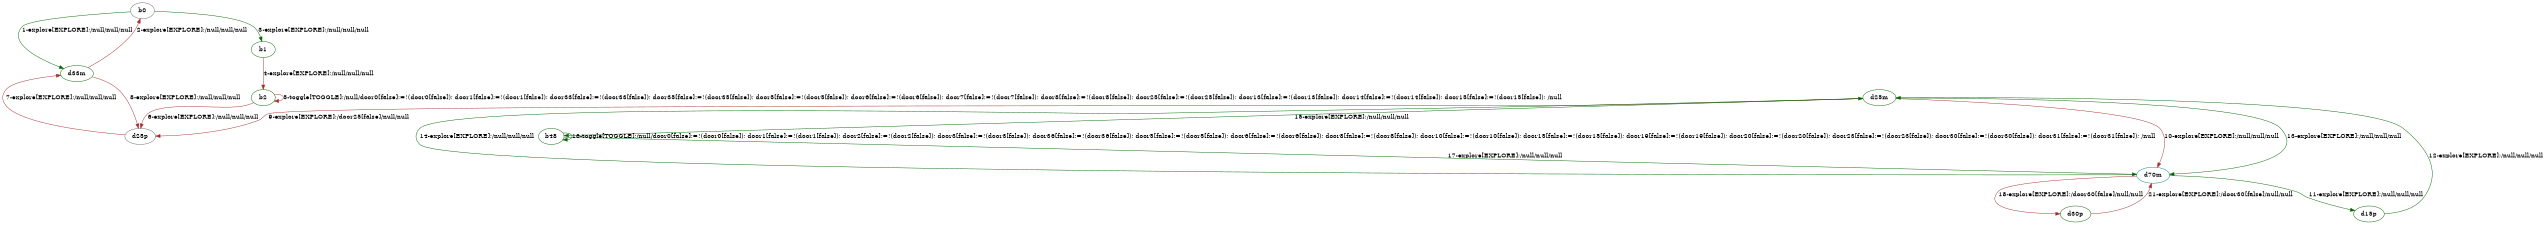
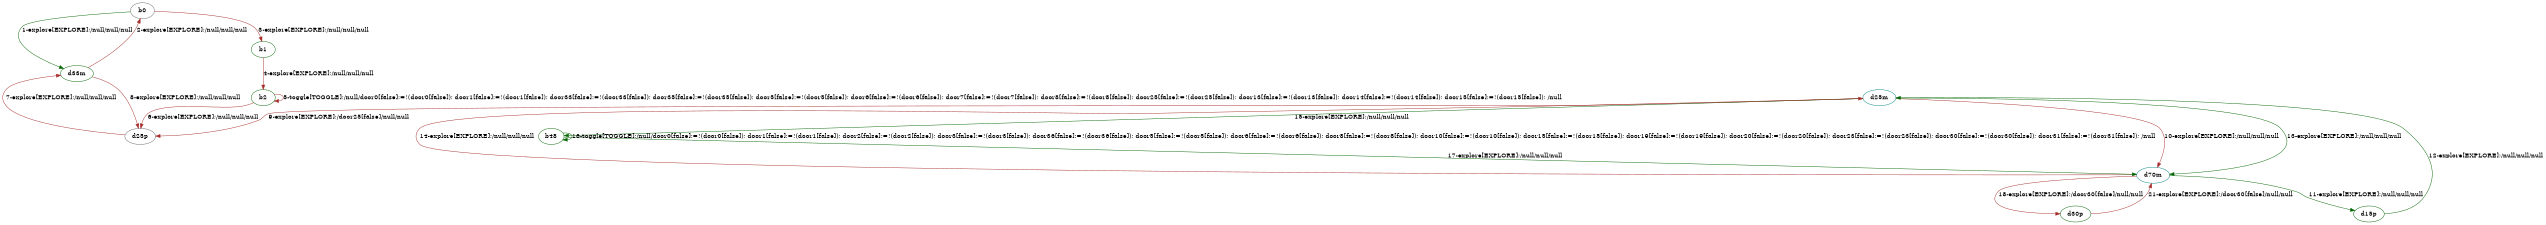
(211, 15) -> (211, 15)
(1879, 98) -> (1879, 98)
(549, 157) -> (549, 157)
